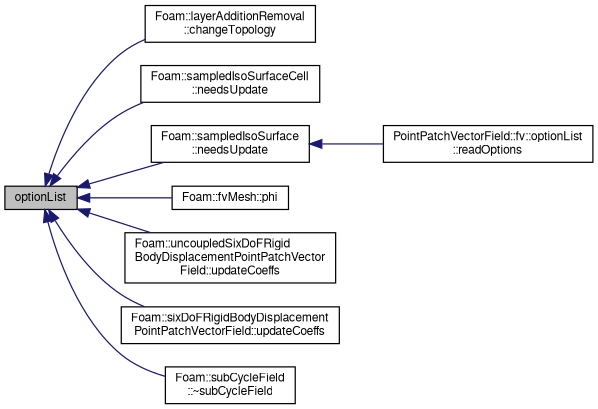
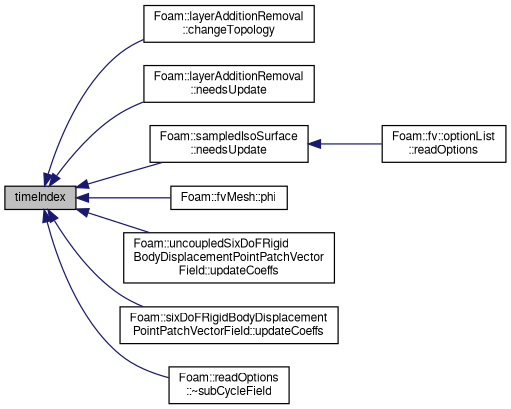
(230, 84) -> (229, 84)
(488, 144) -> (444, 144)
(41, 198) -> (40, 198)
(230, 385) -> (229, 385)
